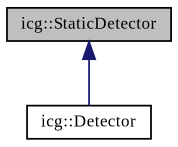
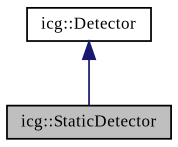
(89, 82) -> (89, 82)
